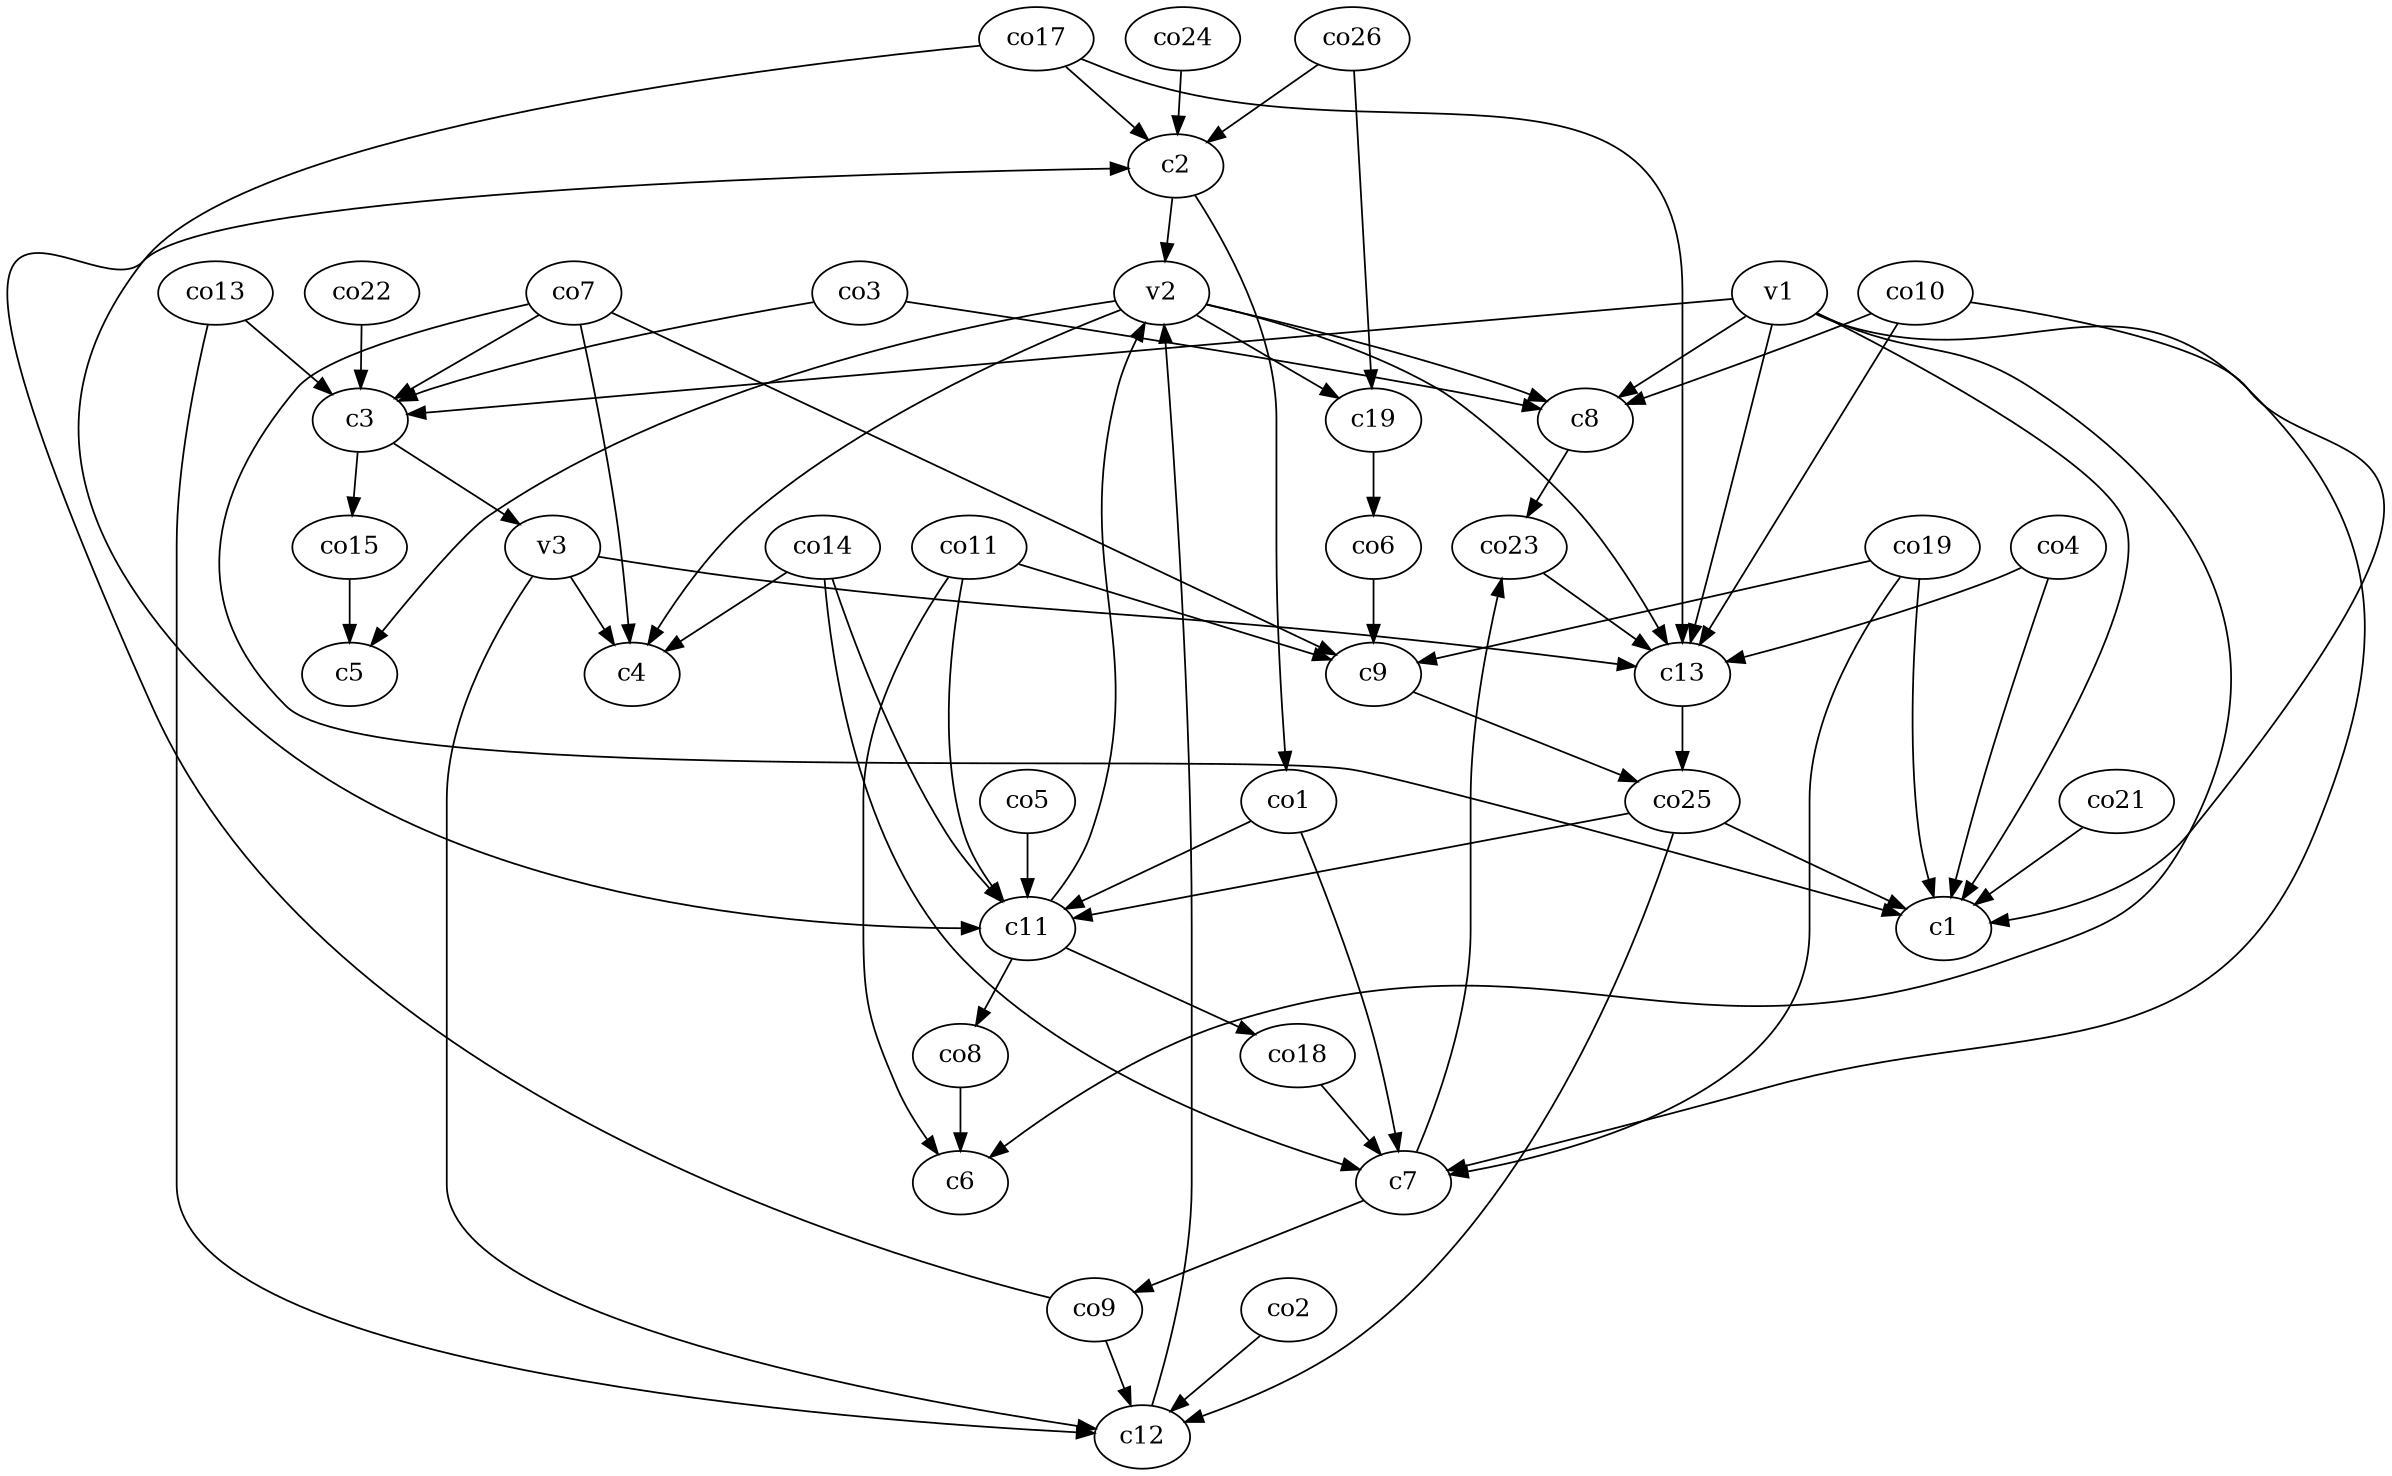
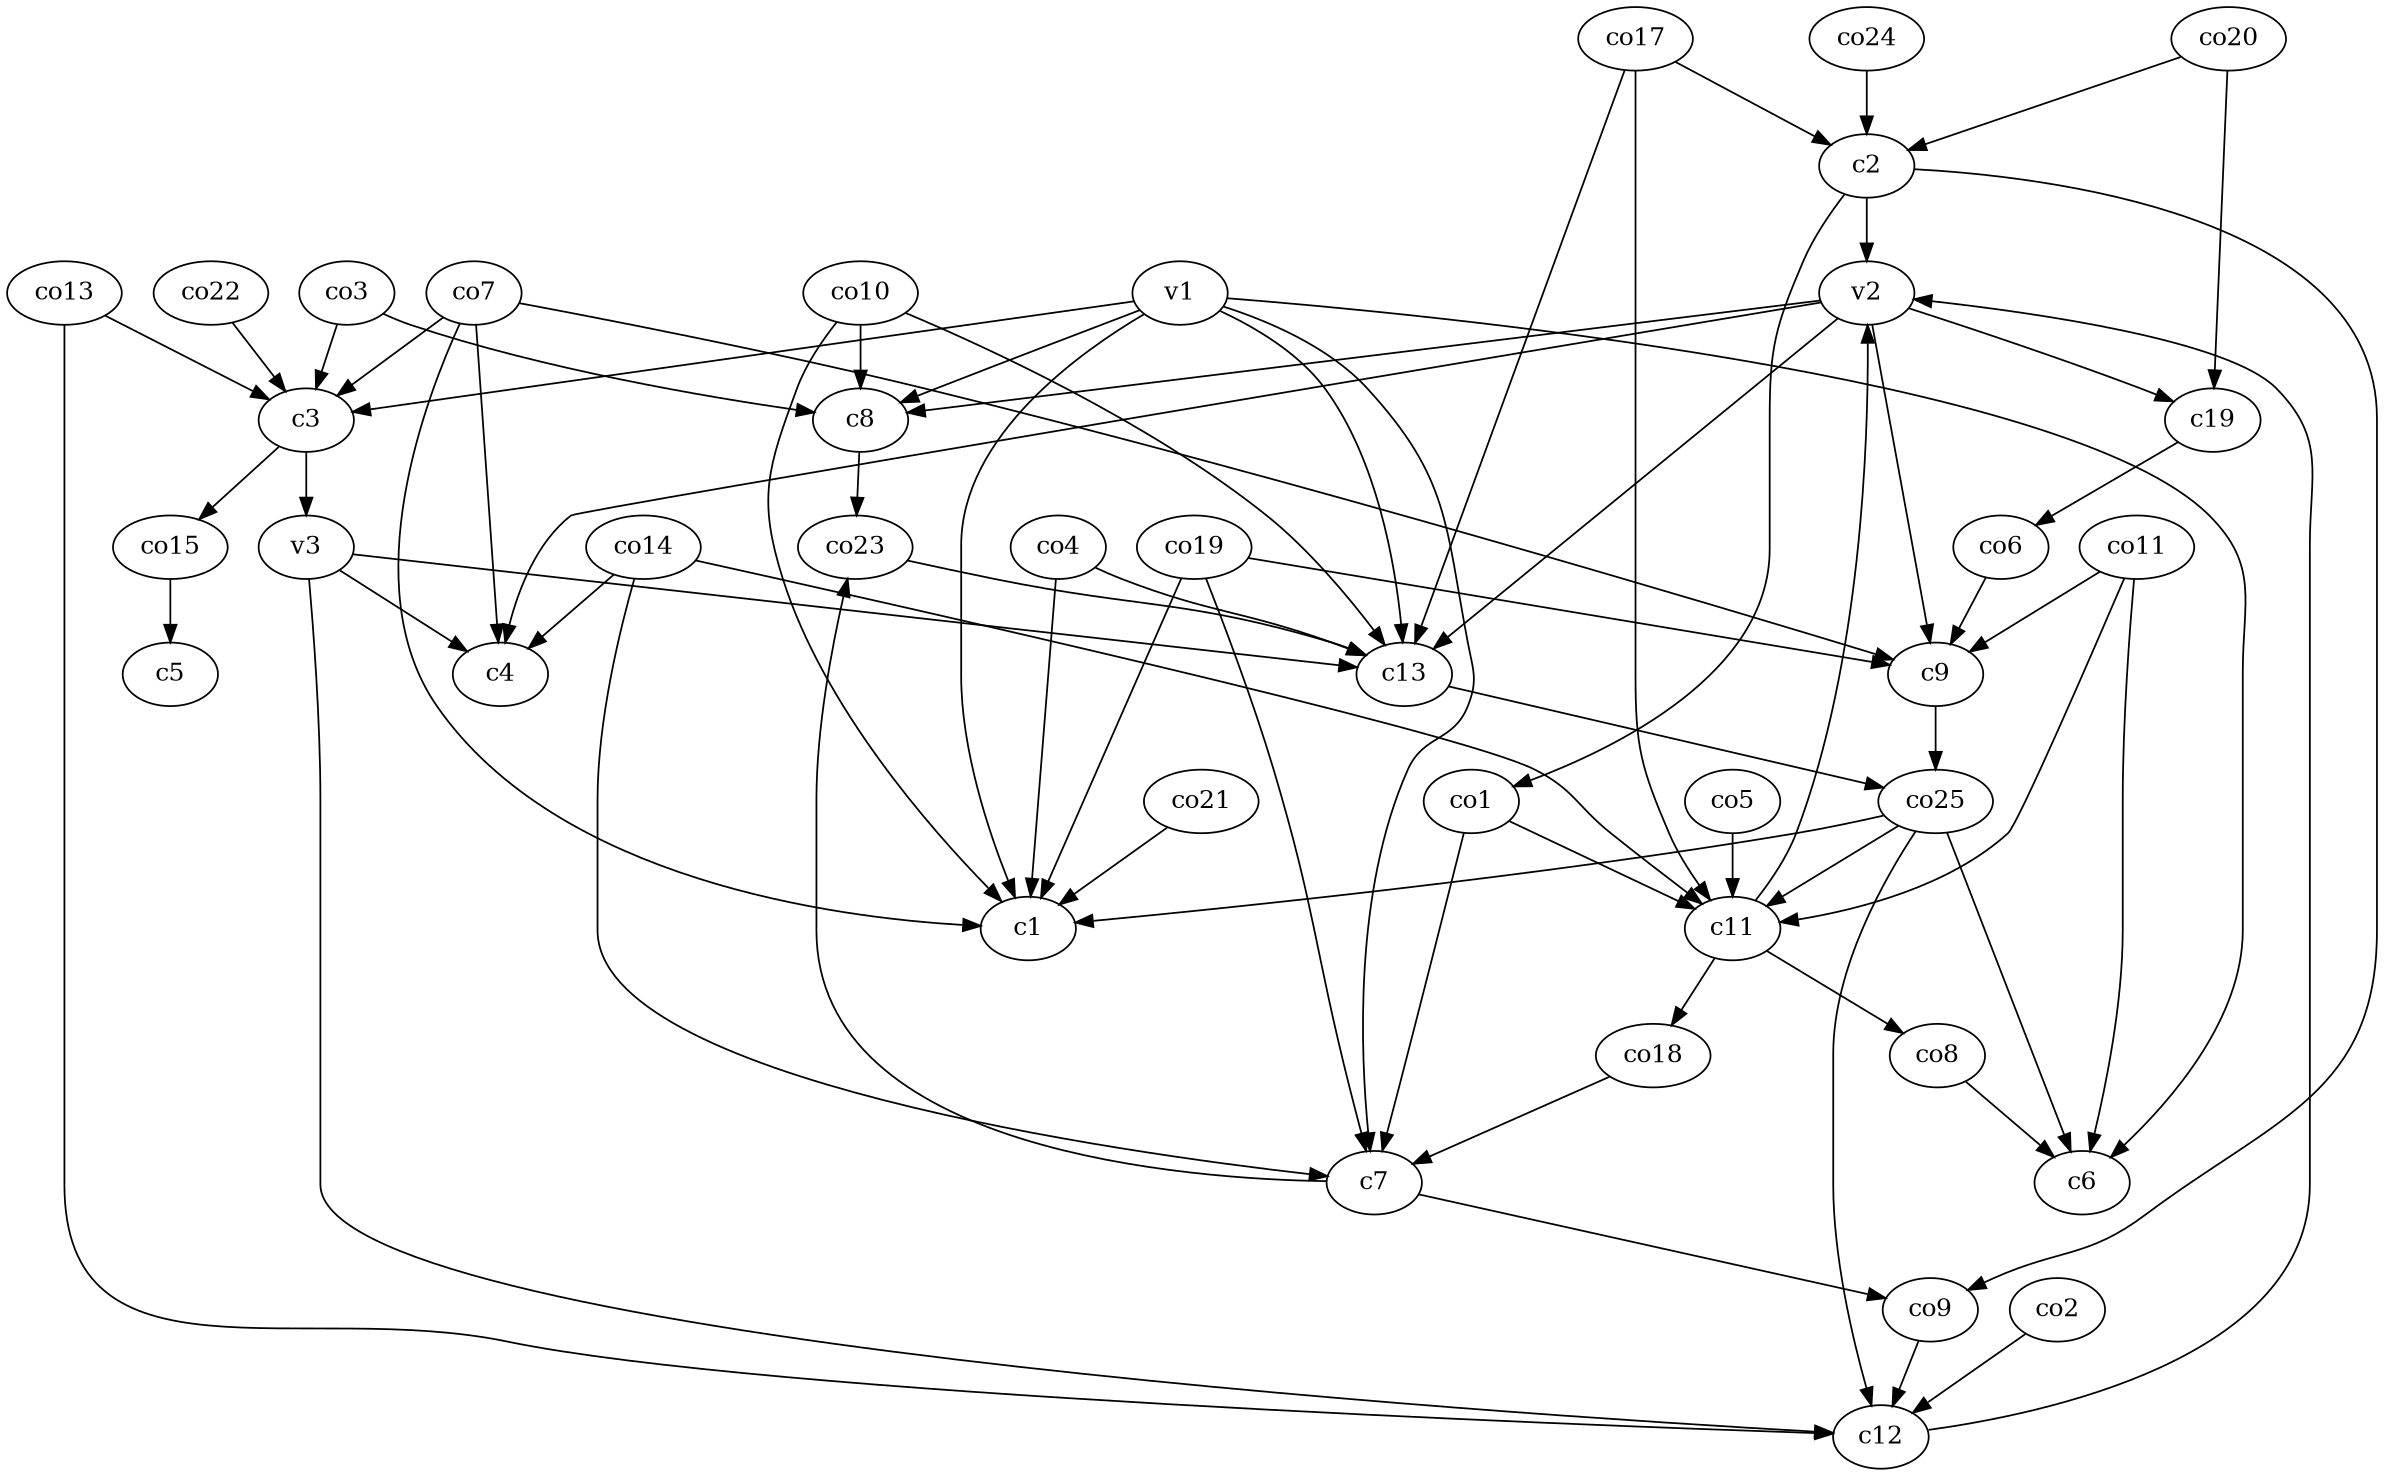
(1352, 39) -> (2229, 39)
(716, 402) -> (1900, 475)
(61, 489) -> (2377, 670)
none -> (2006, 984)
